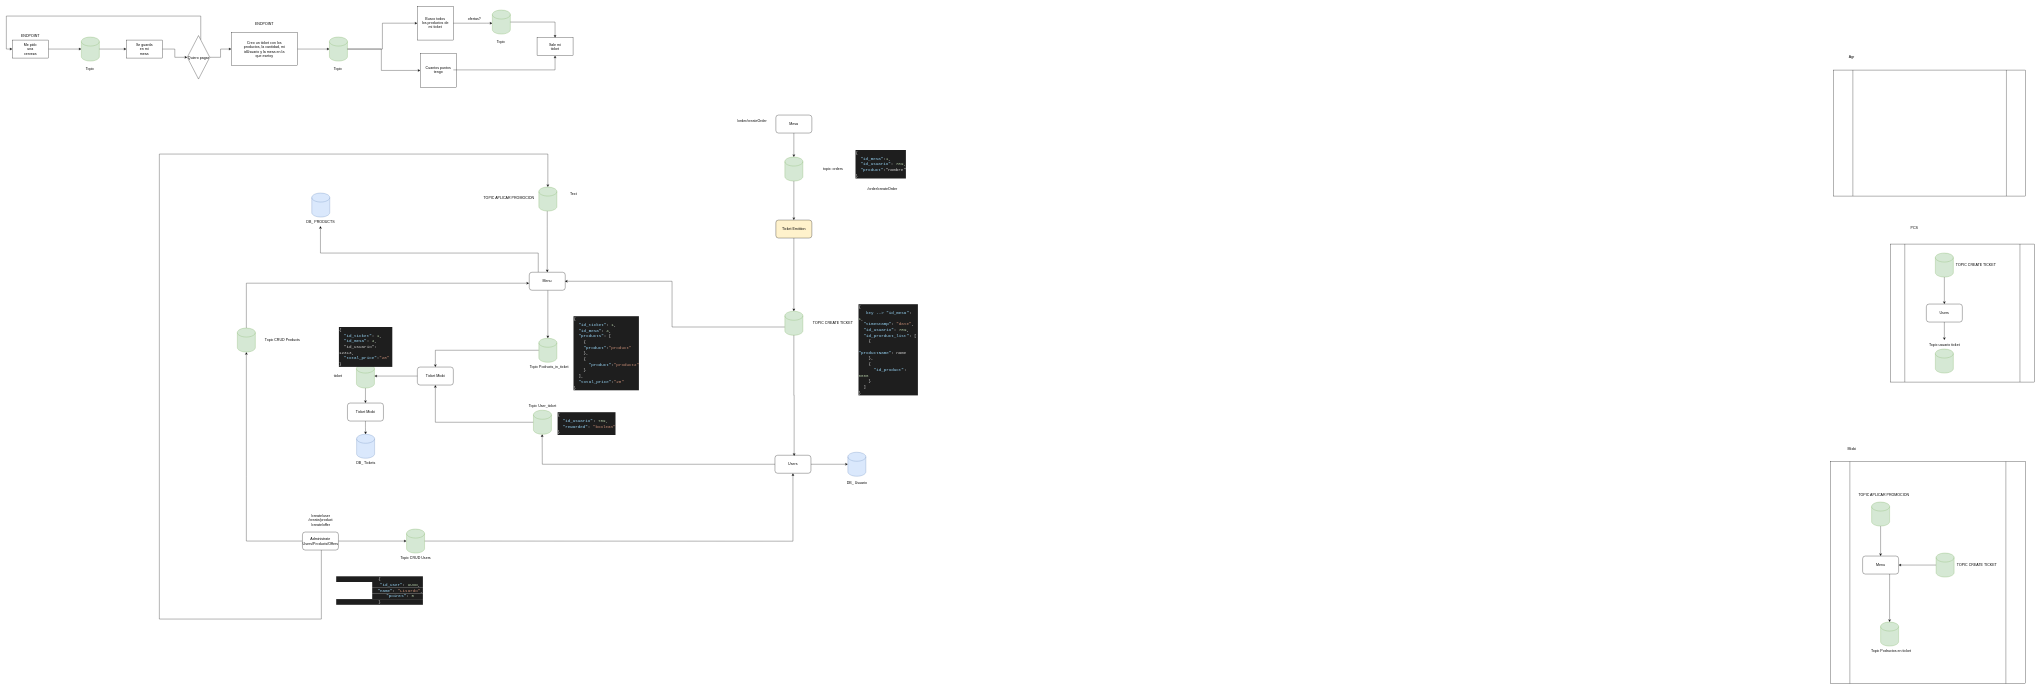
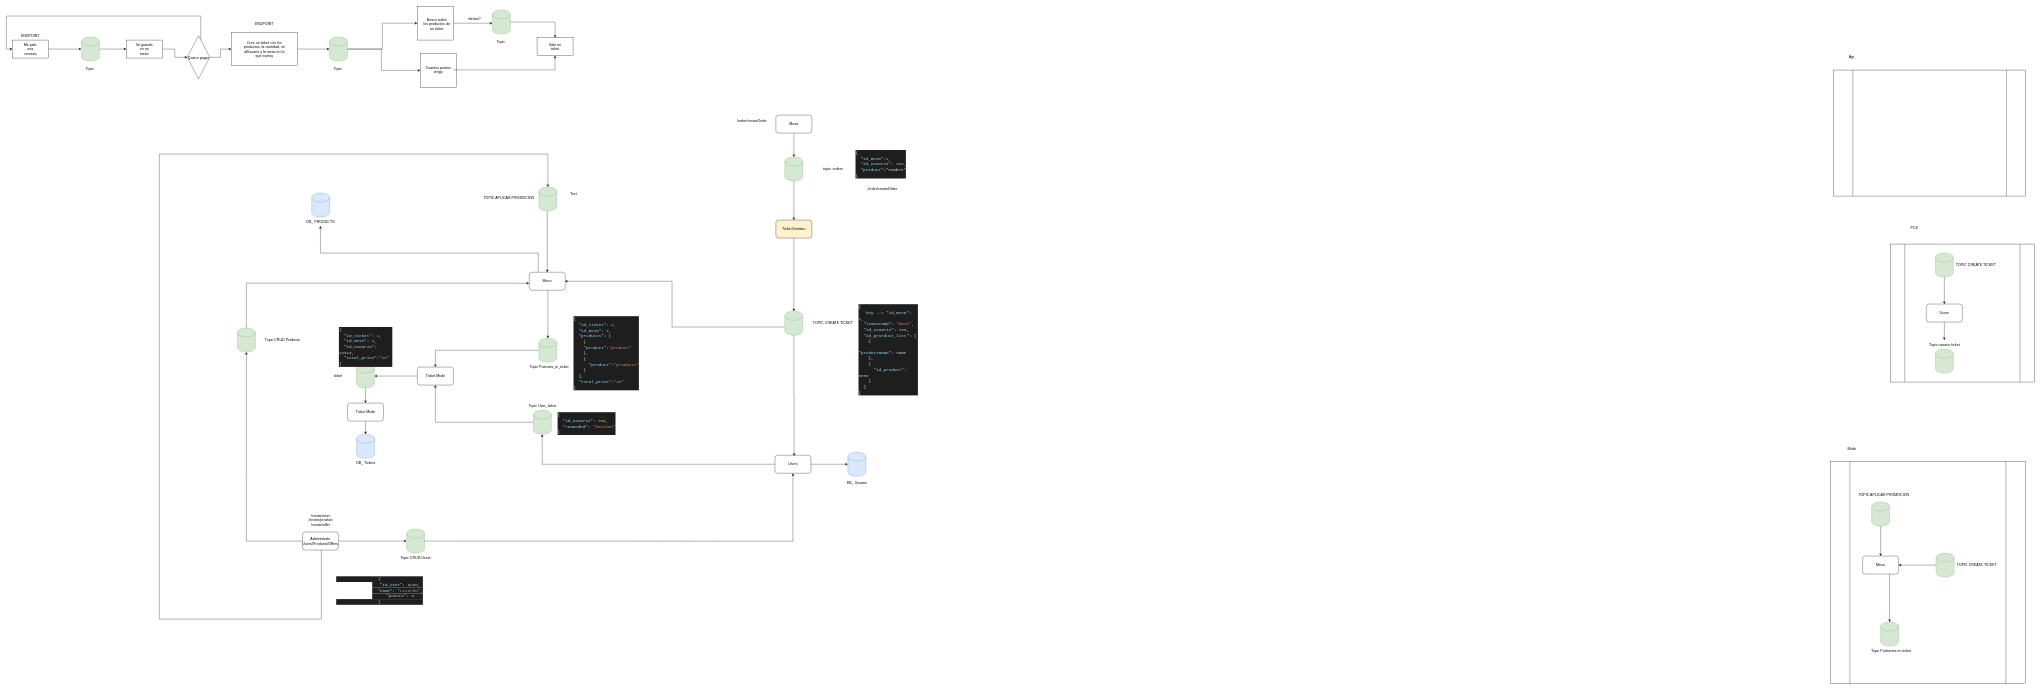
(435, 23) -> (437, 24)
